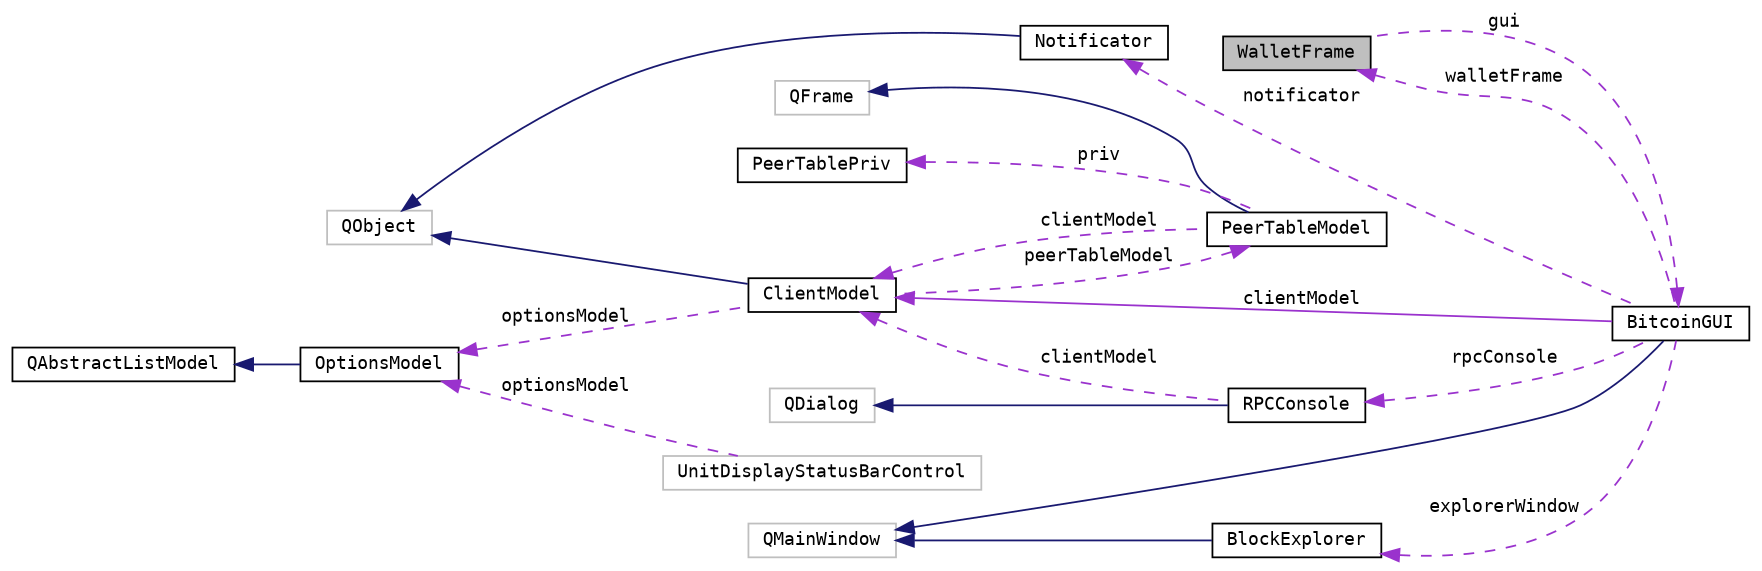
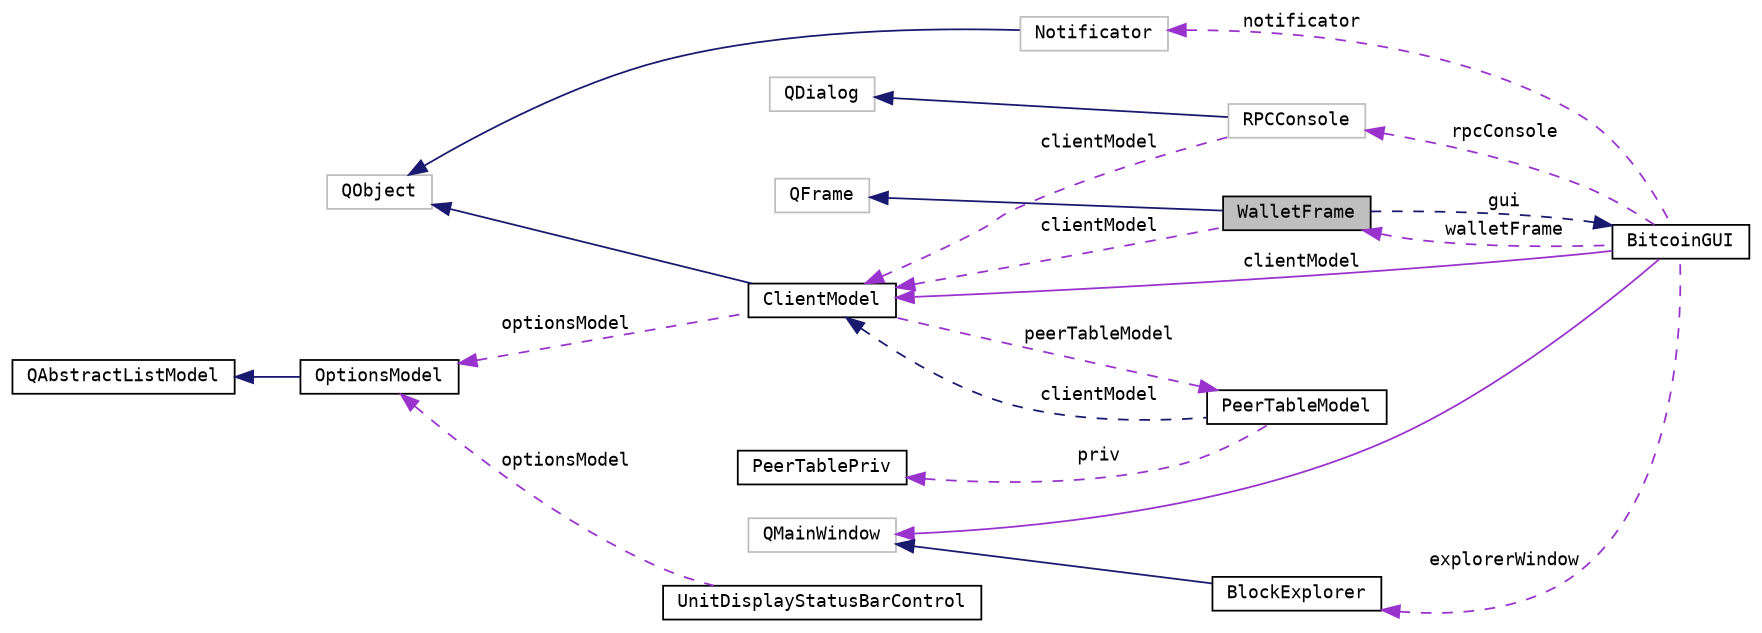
(1094, 43) -> (1094, 34)
(1592, 78) -> (1483, 213)
(1088, 104) -> (1056, 204)
(1048, 239) -> (1025, 408)
none -> (1069, 256)
(1297, 405) -> (1297, 121)
(1301, 465) -> (1314, 468)
(822, 473) -> (822, 603)
